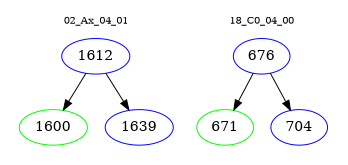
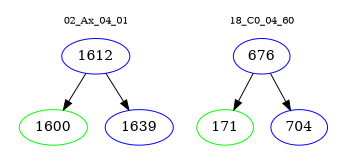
(262, 21) -> (262, 21)
(225, 127) -> (225, 127)
